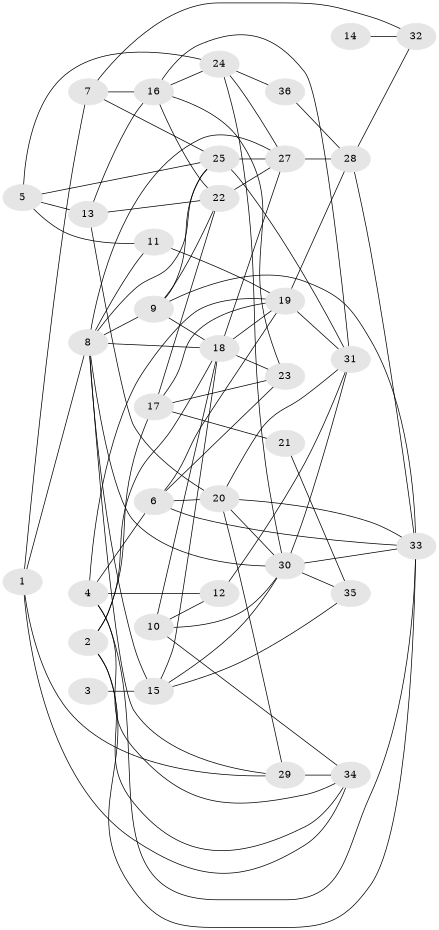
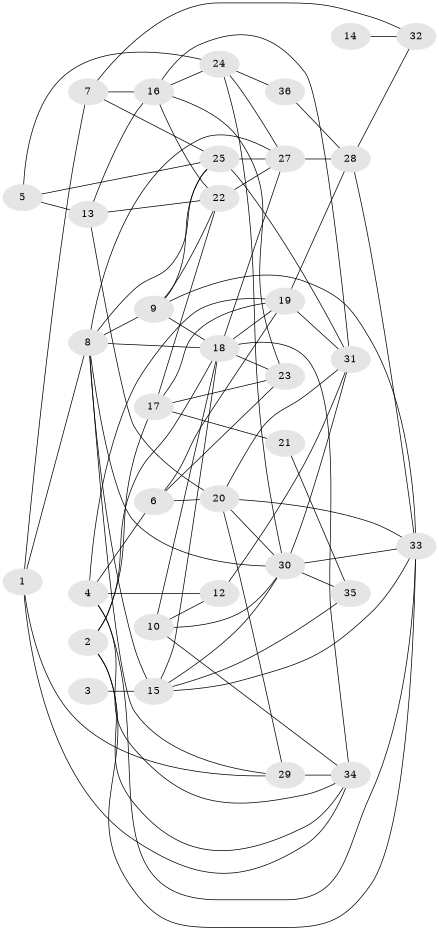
(154, 242) -> none
none -> (331, 522)
(282, 534) -> (311, 657)
